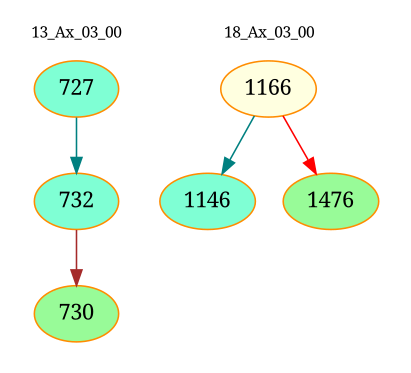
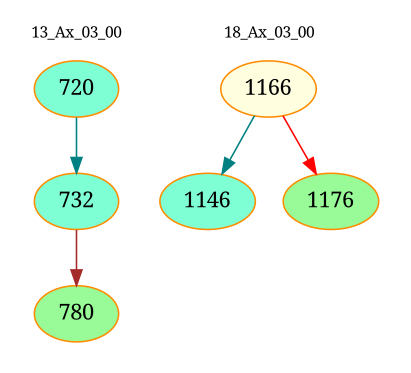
(76, 89) -> (76, 89)
(331, 201) -> (331, 201)
(76, 314) -> (76, 314)
